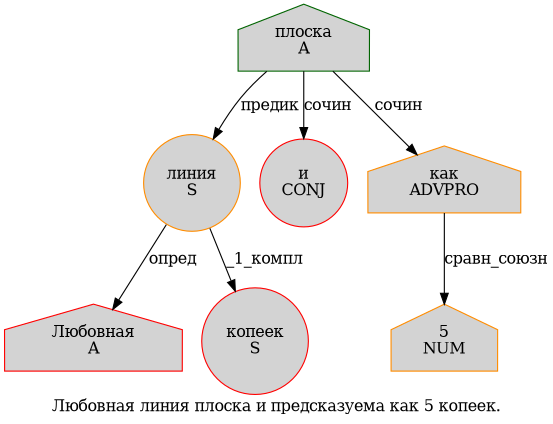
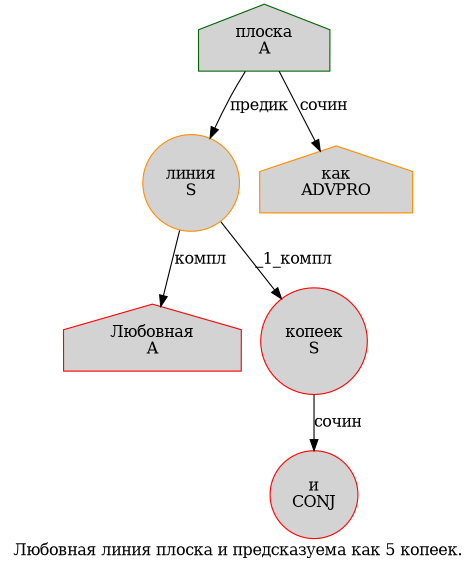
(304, 99) -> (314, 417)
(173, 260) -> (201, 260)
(444, 341) -> none
